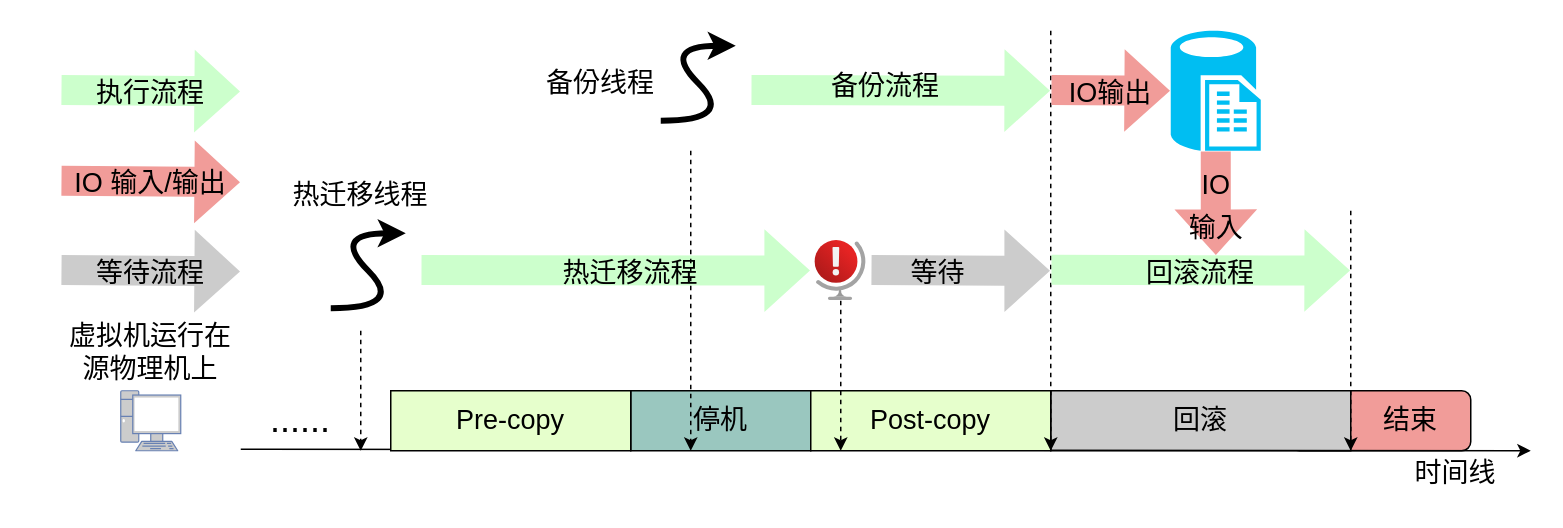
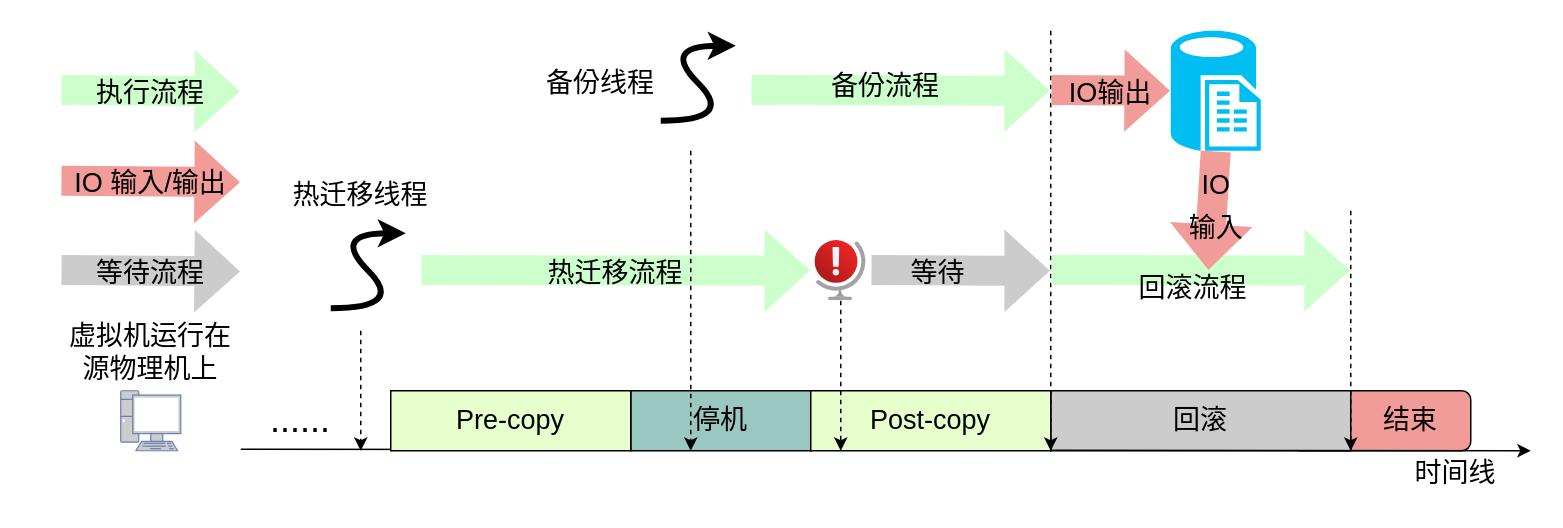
(631, 271) -> (616, 271)
(1201, 271) -> (1193, 286)
